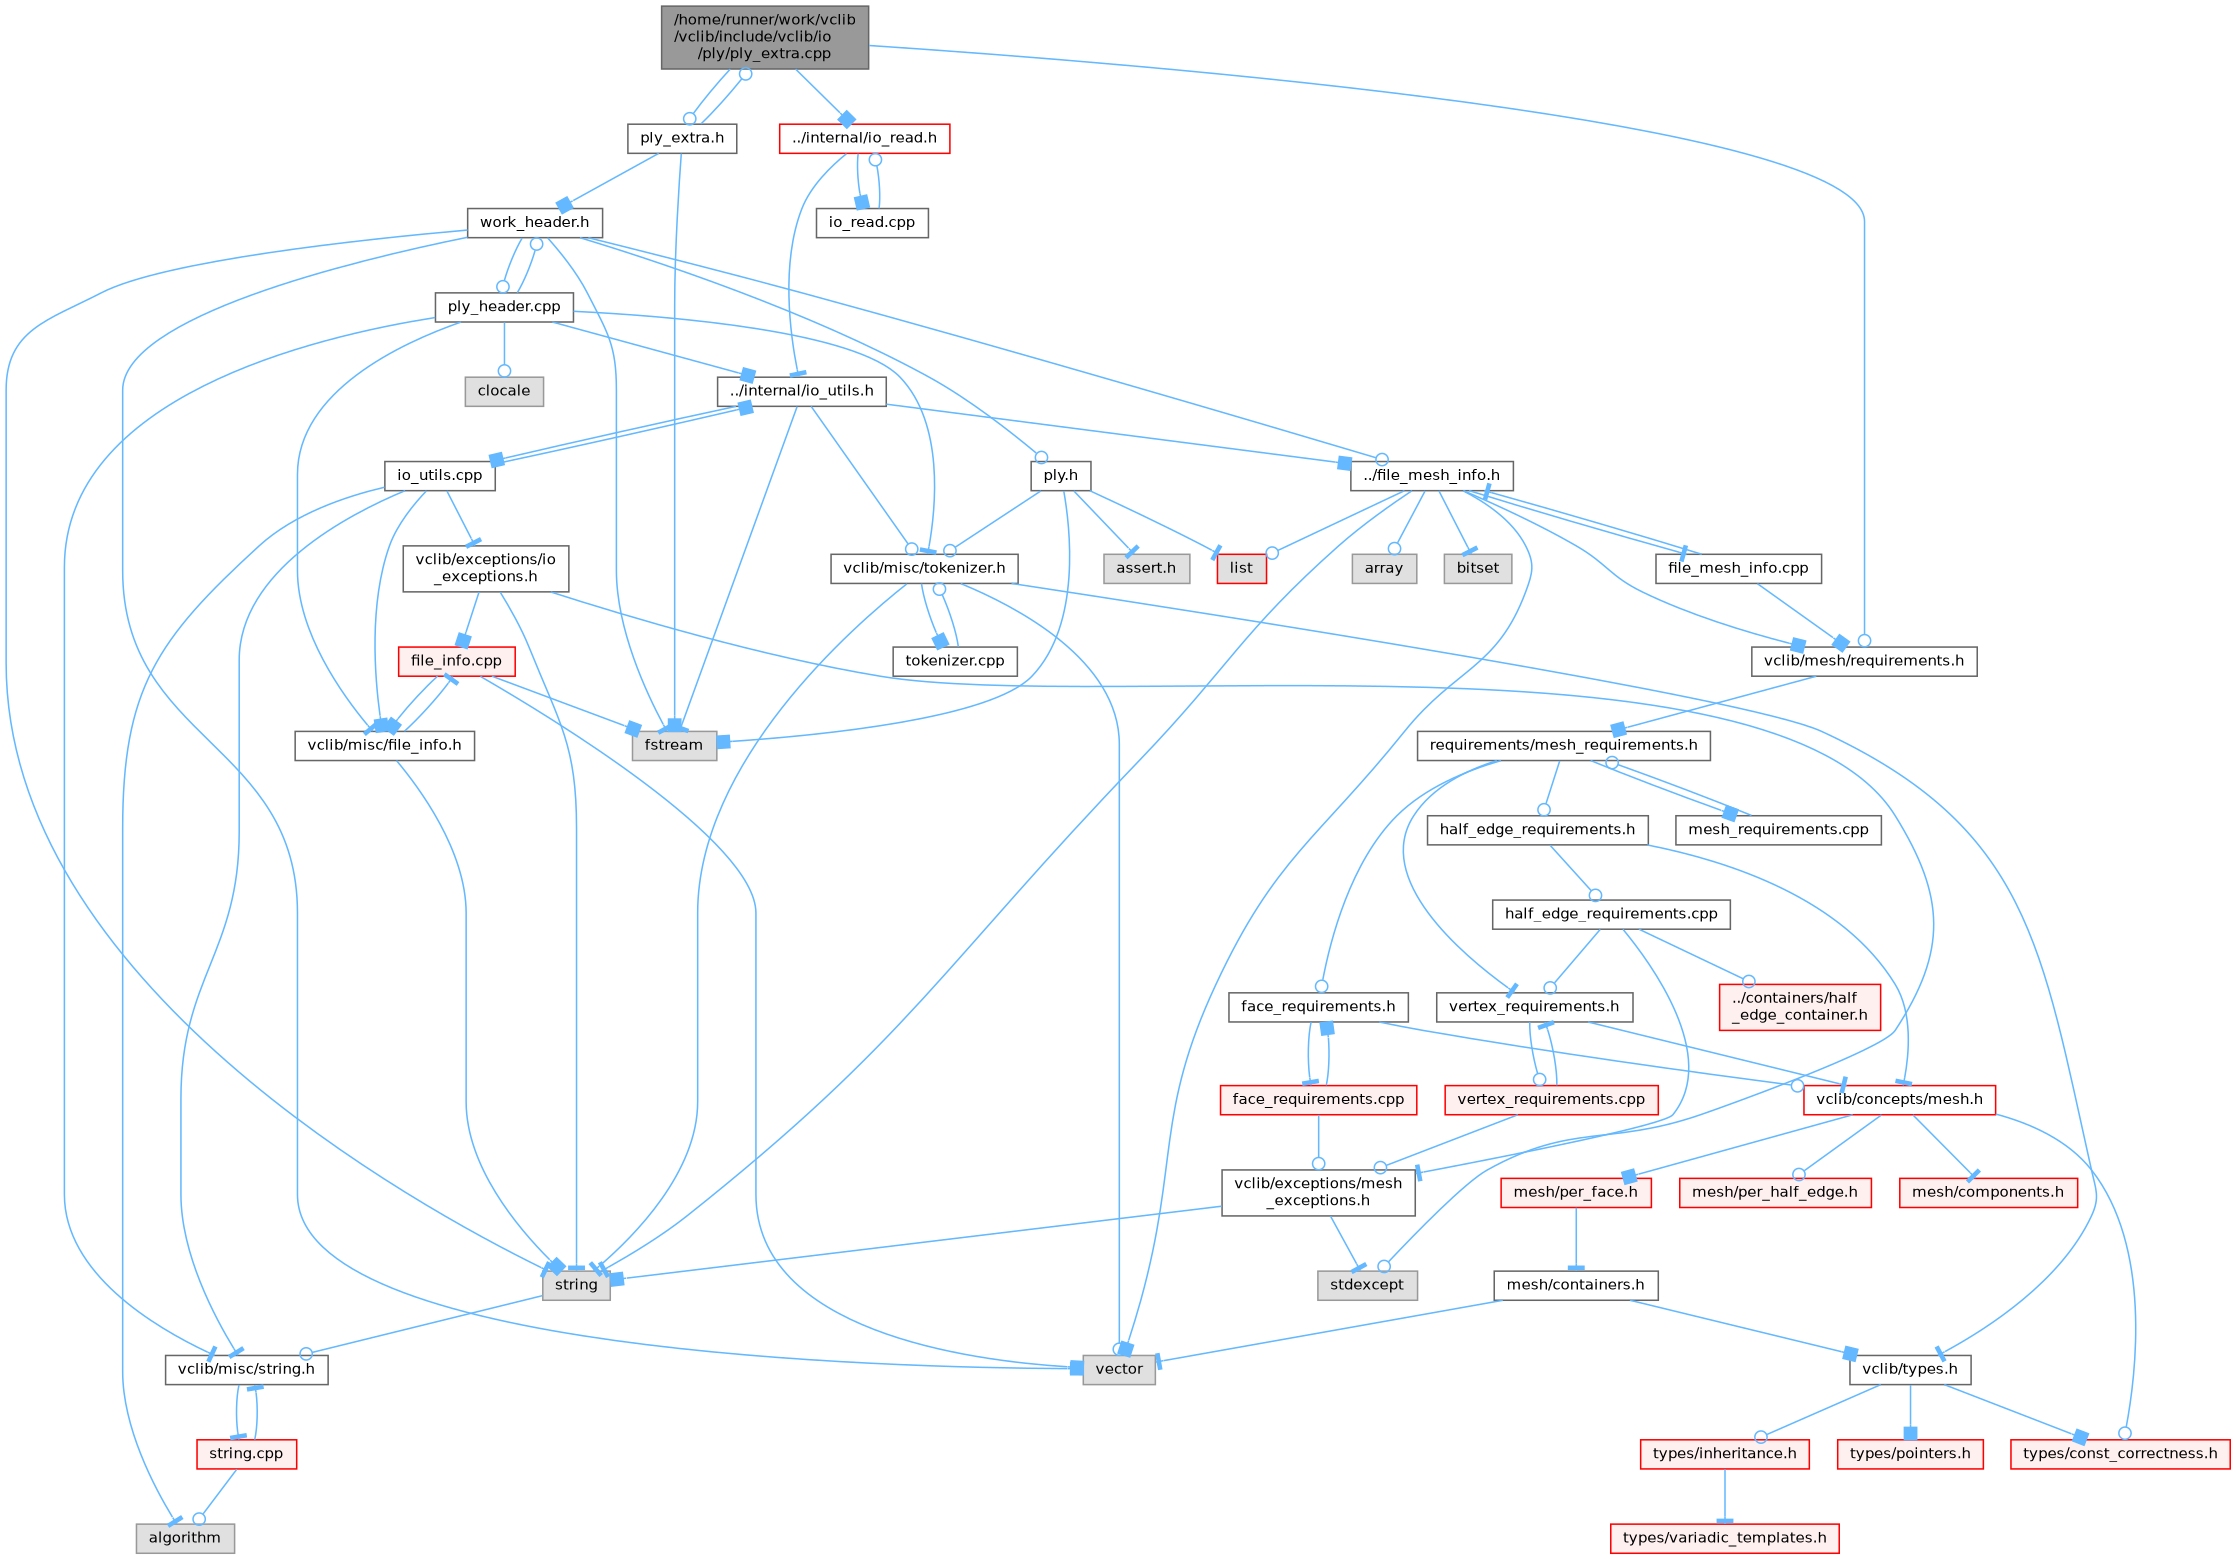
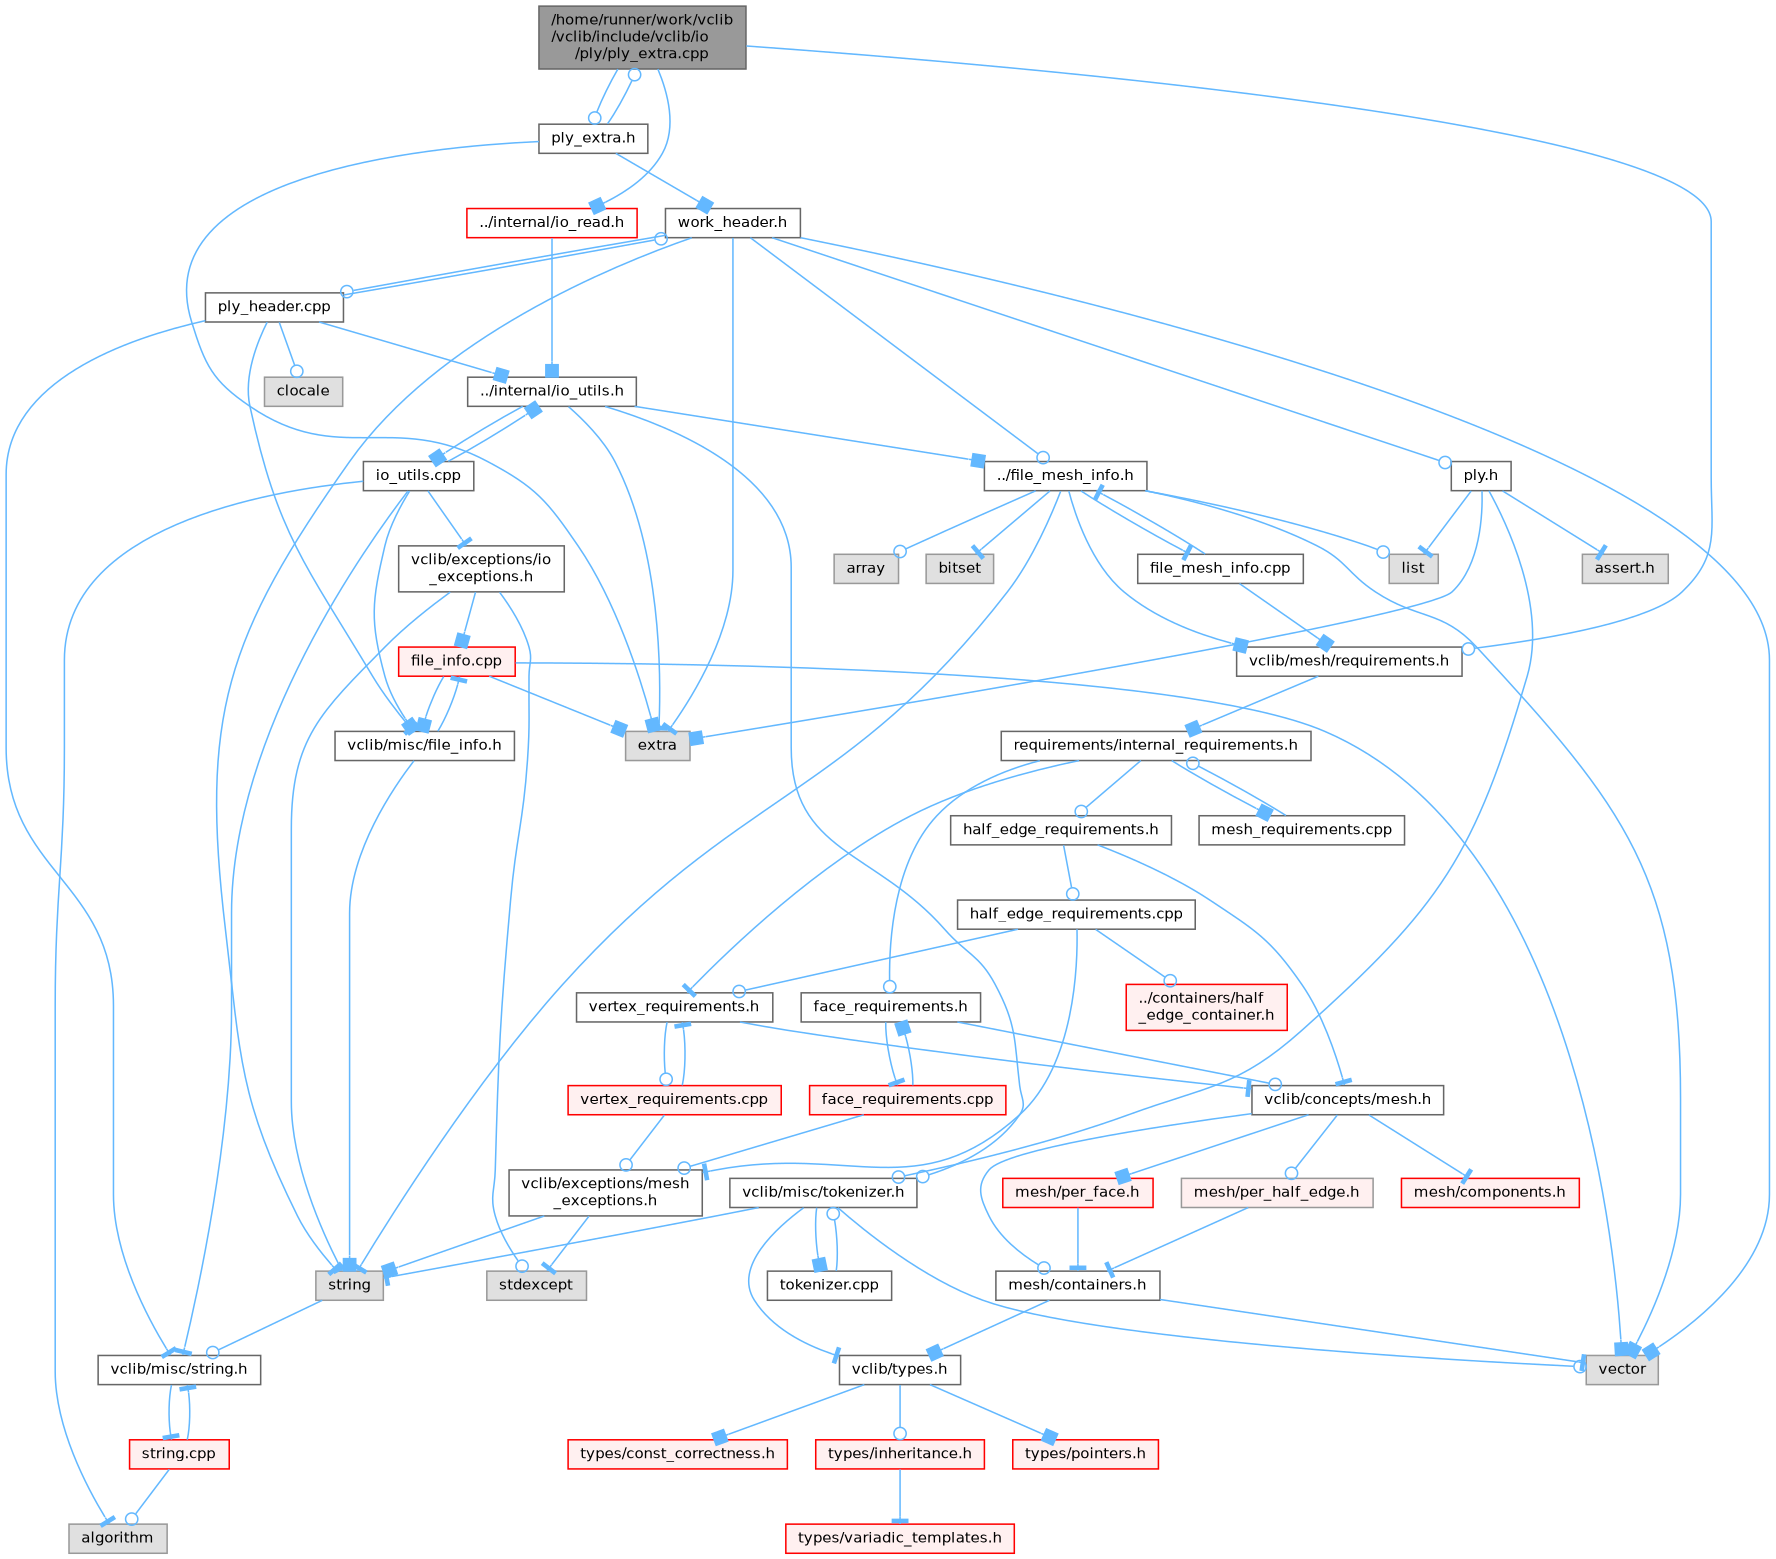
(872, 223) -> none
(791, 253) -> (552, 309)
(828, 344) -> none
(1242, 569) -> (1414, 569)
(675, 746) -> (658, 746)
(1564, 746) -> (1156, 746)
(1900, 1100) -> (1348, 1100)
(1776, 1193) -> (1277, 1193)
none -> (1181, 1238)
(2125, 1239) -> (1078, 1141)
